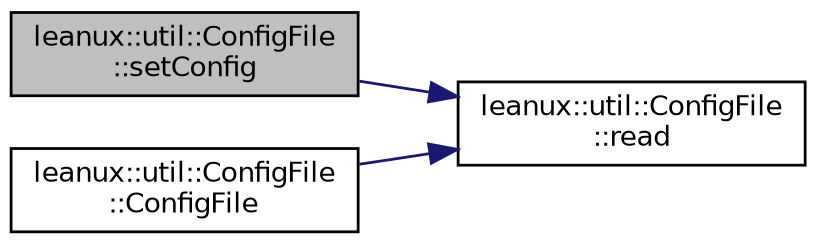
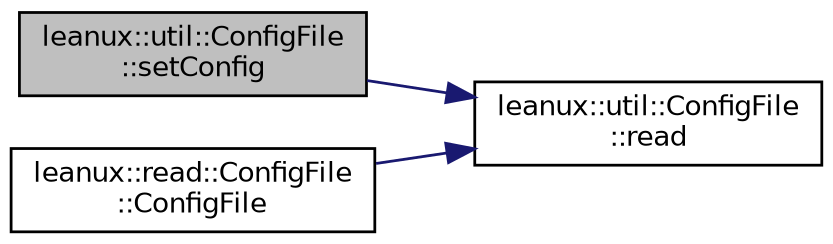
(185, 190) -> (193, 190)
